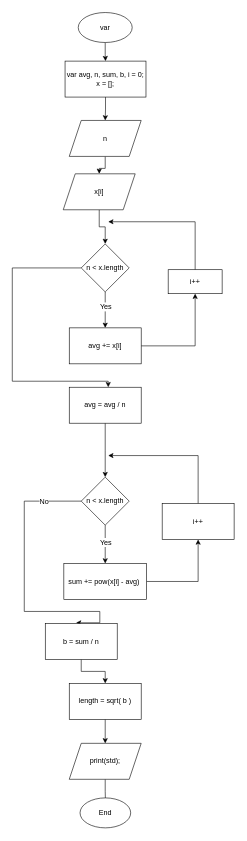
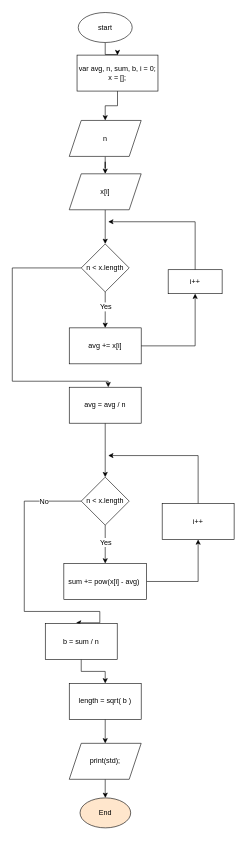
(105, 27) -> (105, 27)
(106, 79) -> (118, 73)
(99, 192) -> (105, 192)
(105, 794) -> (105, 792)
(105, 813) -> (105, 813)
